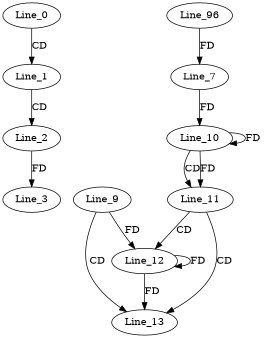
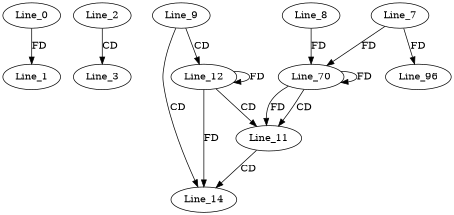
none -> (311, 16)
(200, 43) -> (408, 43)
(39, 46) -> (39, 46)
(32, 104) -> none
(200, 138) -> (311, 77)
(39, 169) -> (110, 46)
(175, 228) -> (234, 105)
(133, 230) -> (202, 46)
(145, 322) -> (204, 200)
